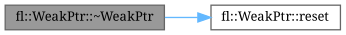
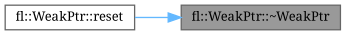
(181, 17) -> (152, 17)
